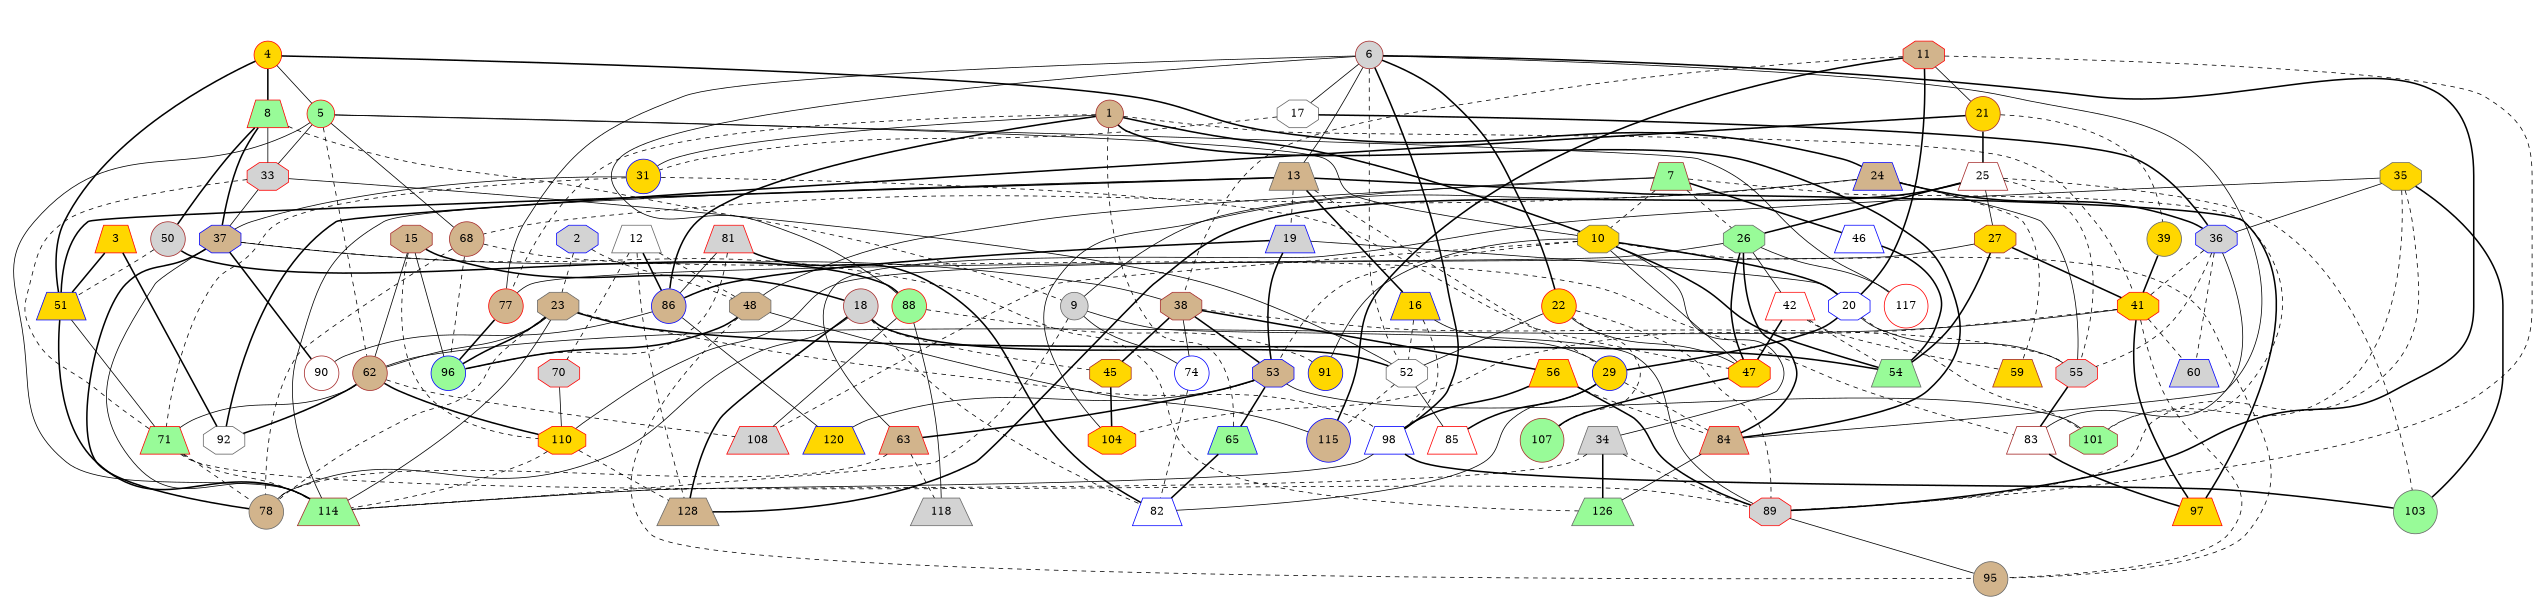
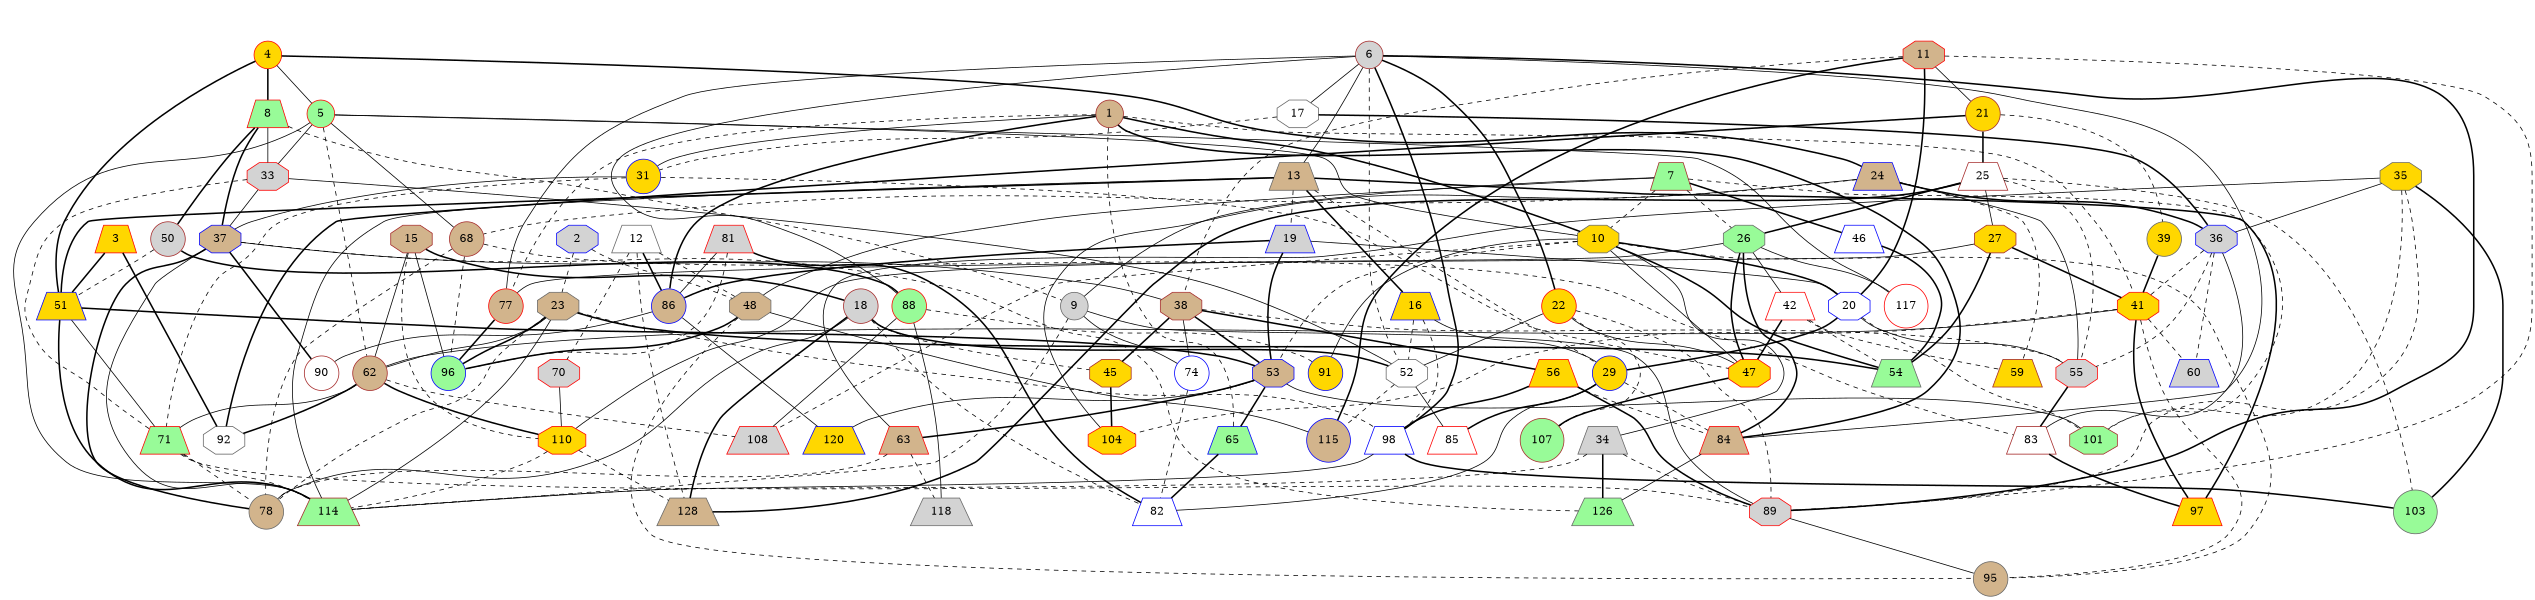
none -> (610, 331)
